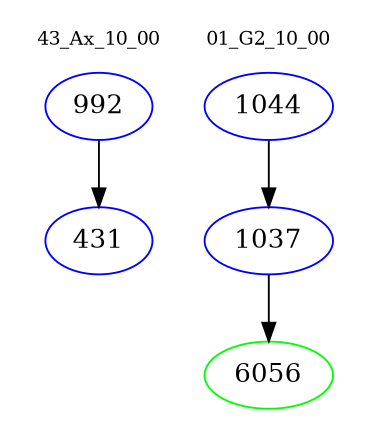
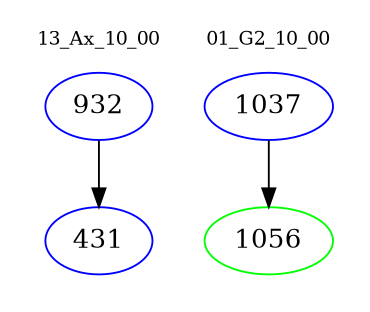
(99, 40) -> (99, 40)
(99, 106) -> (99, 106)
(269, 106) -> none
(269, 375) -> (269, 241)
